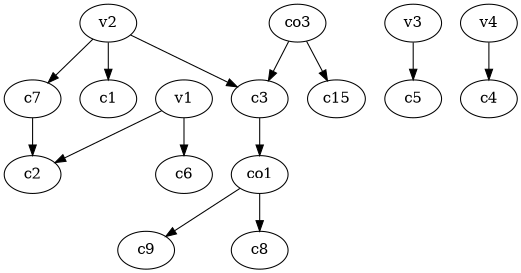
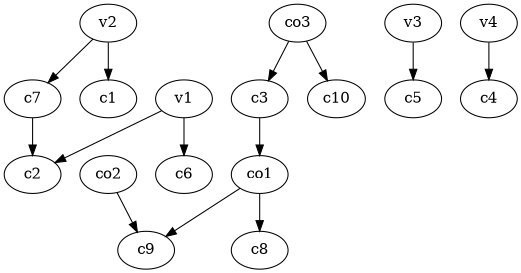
(179, 59) -> none
(336, 99) -> (336, 99)
none -> (108, 175)
